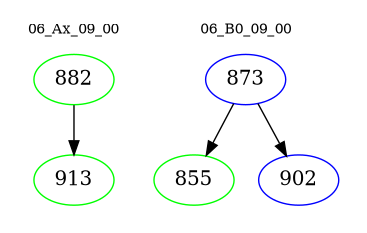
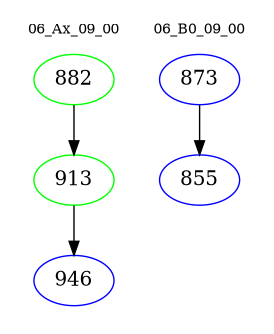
(194, 180) -> (200, 180)
(299, 180) -> none
none -> (74, 281)
